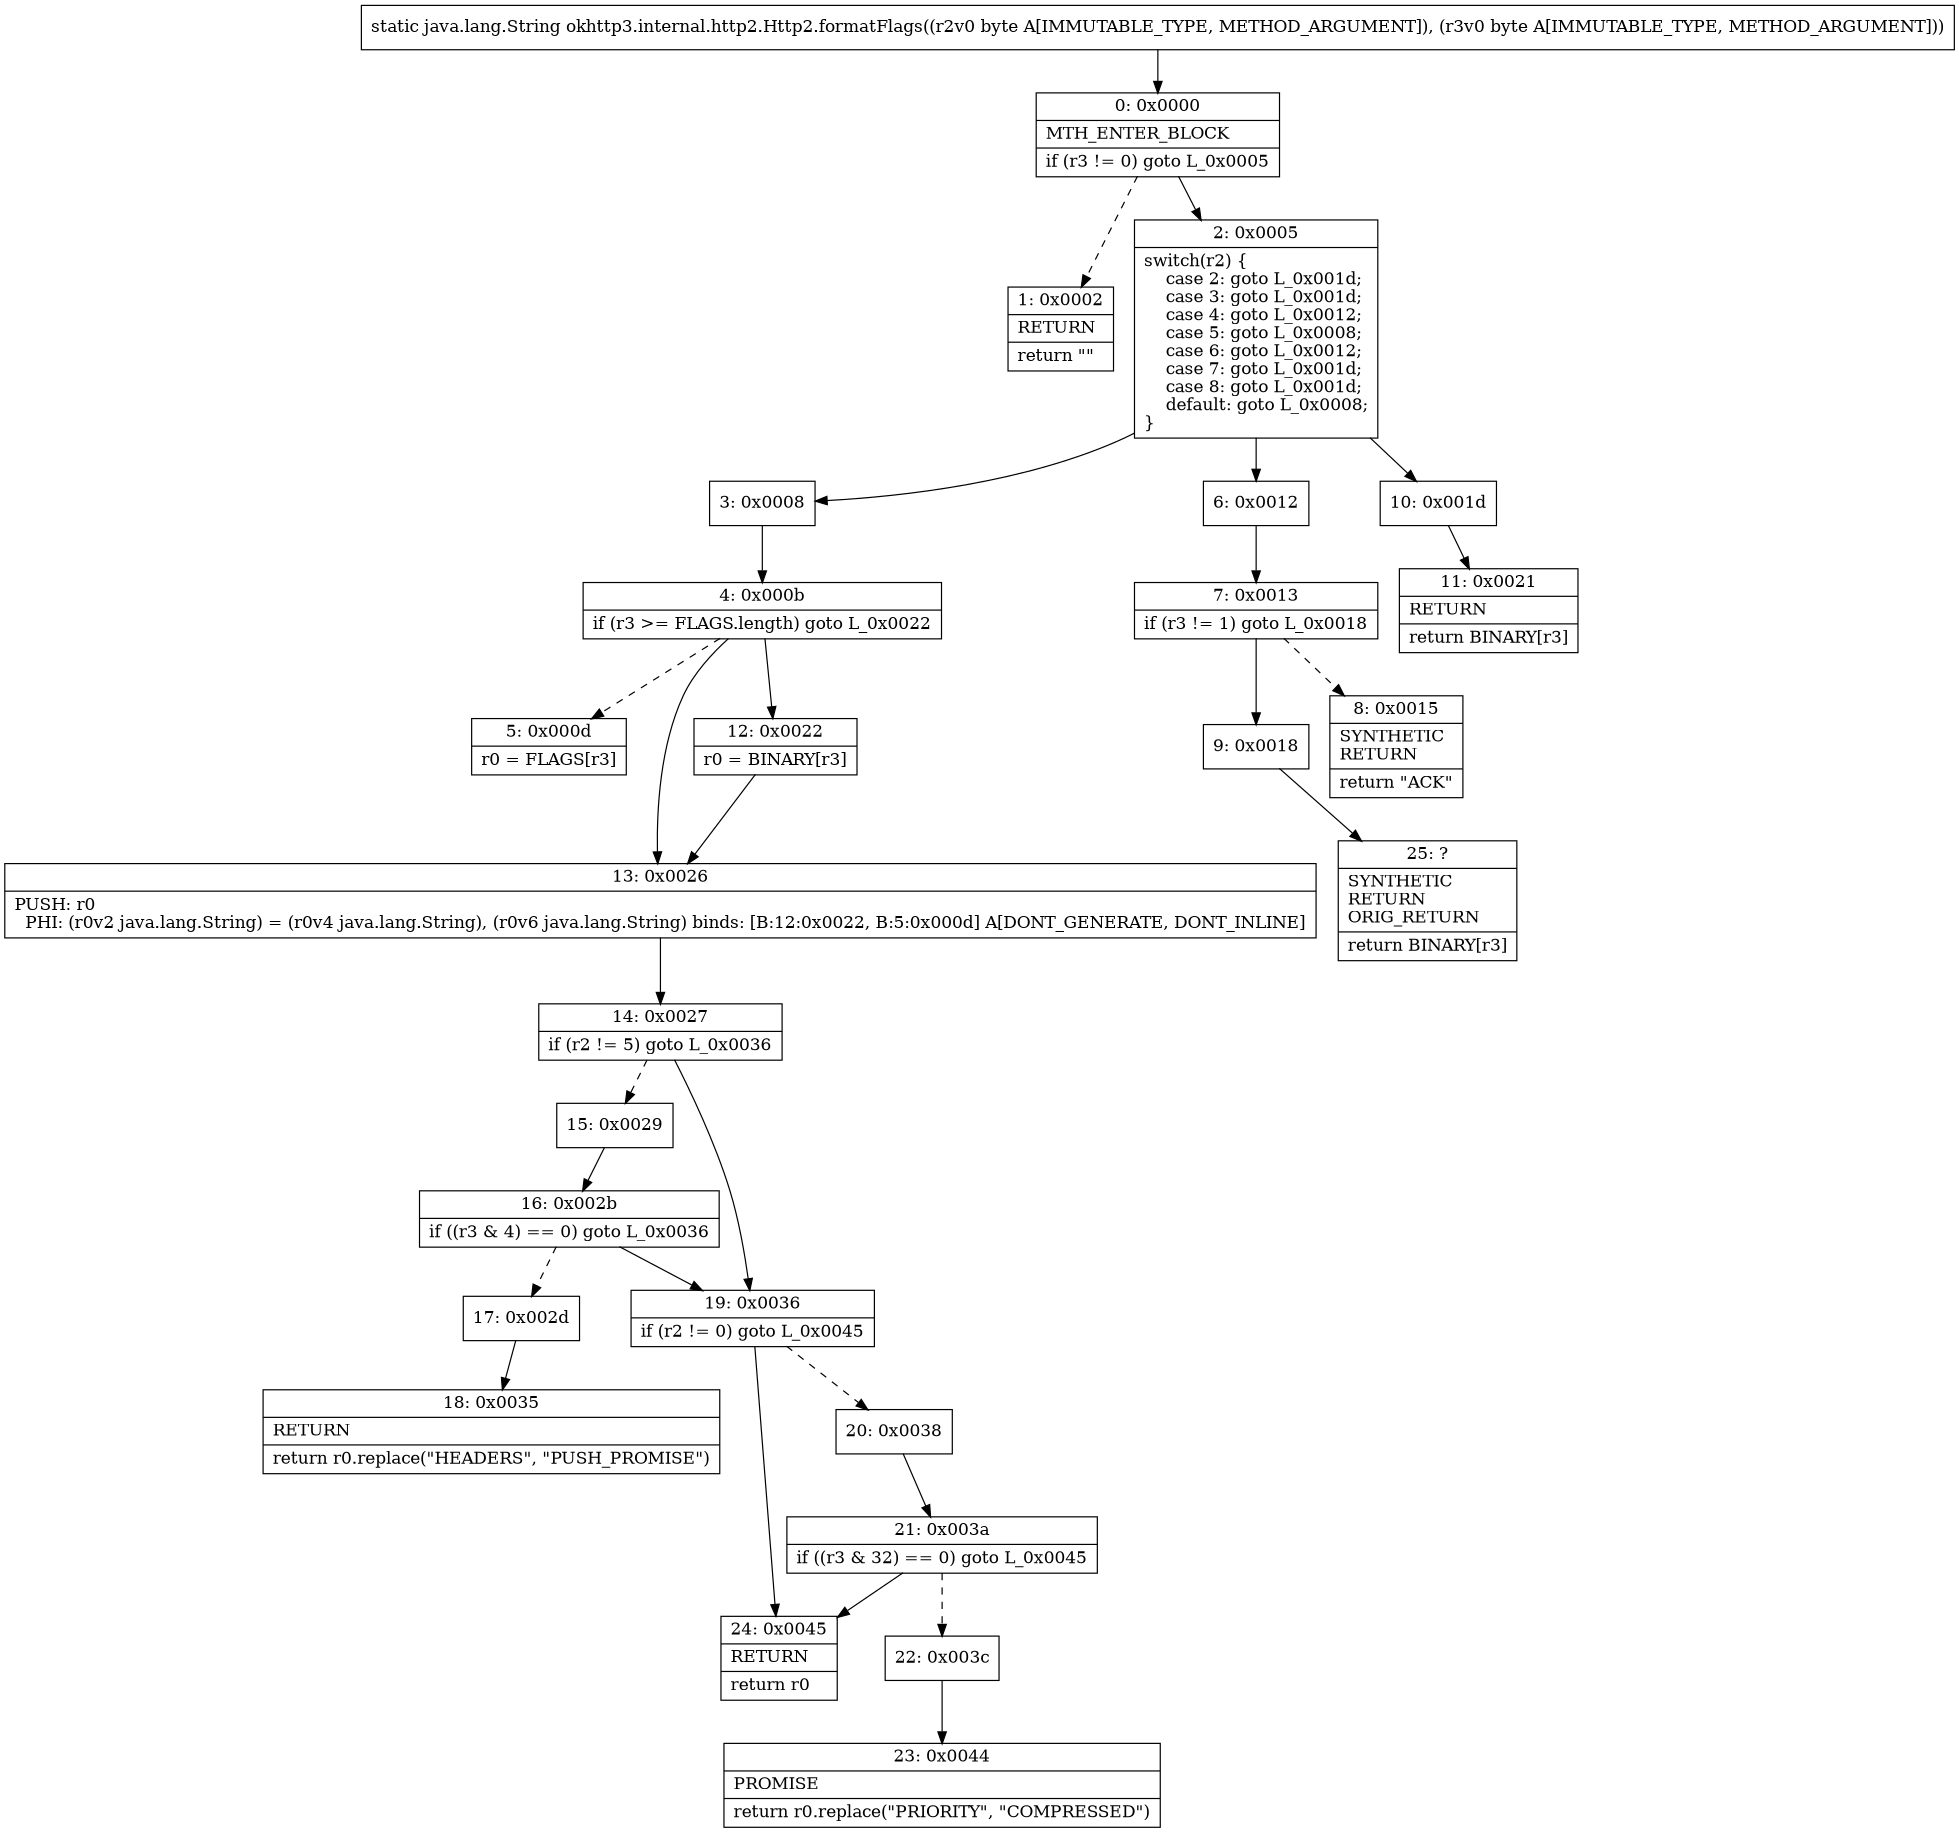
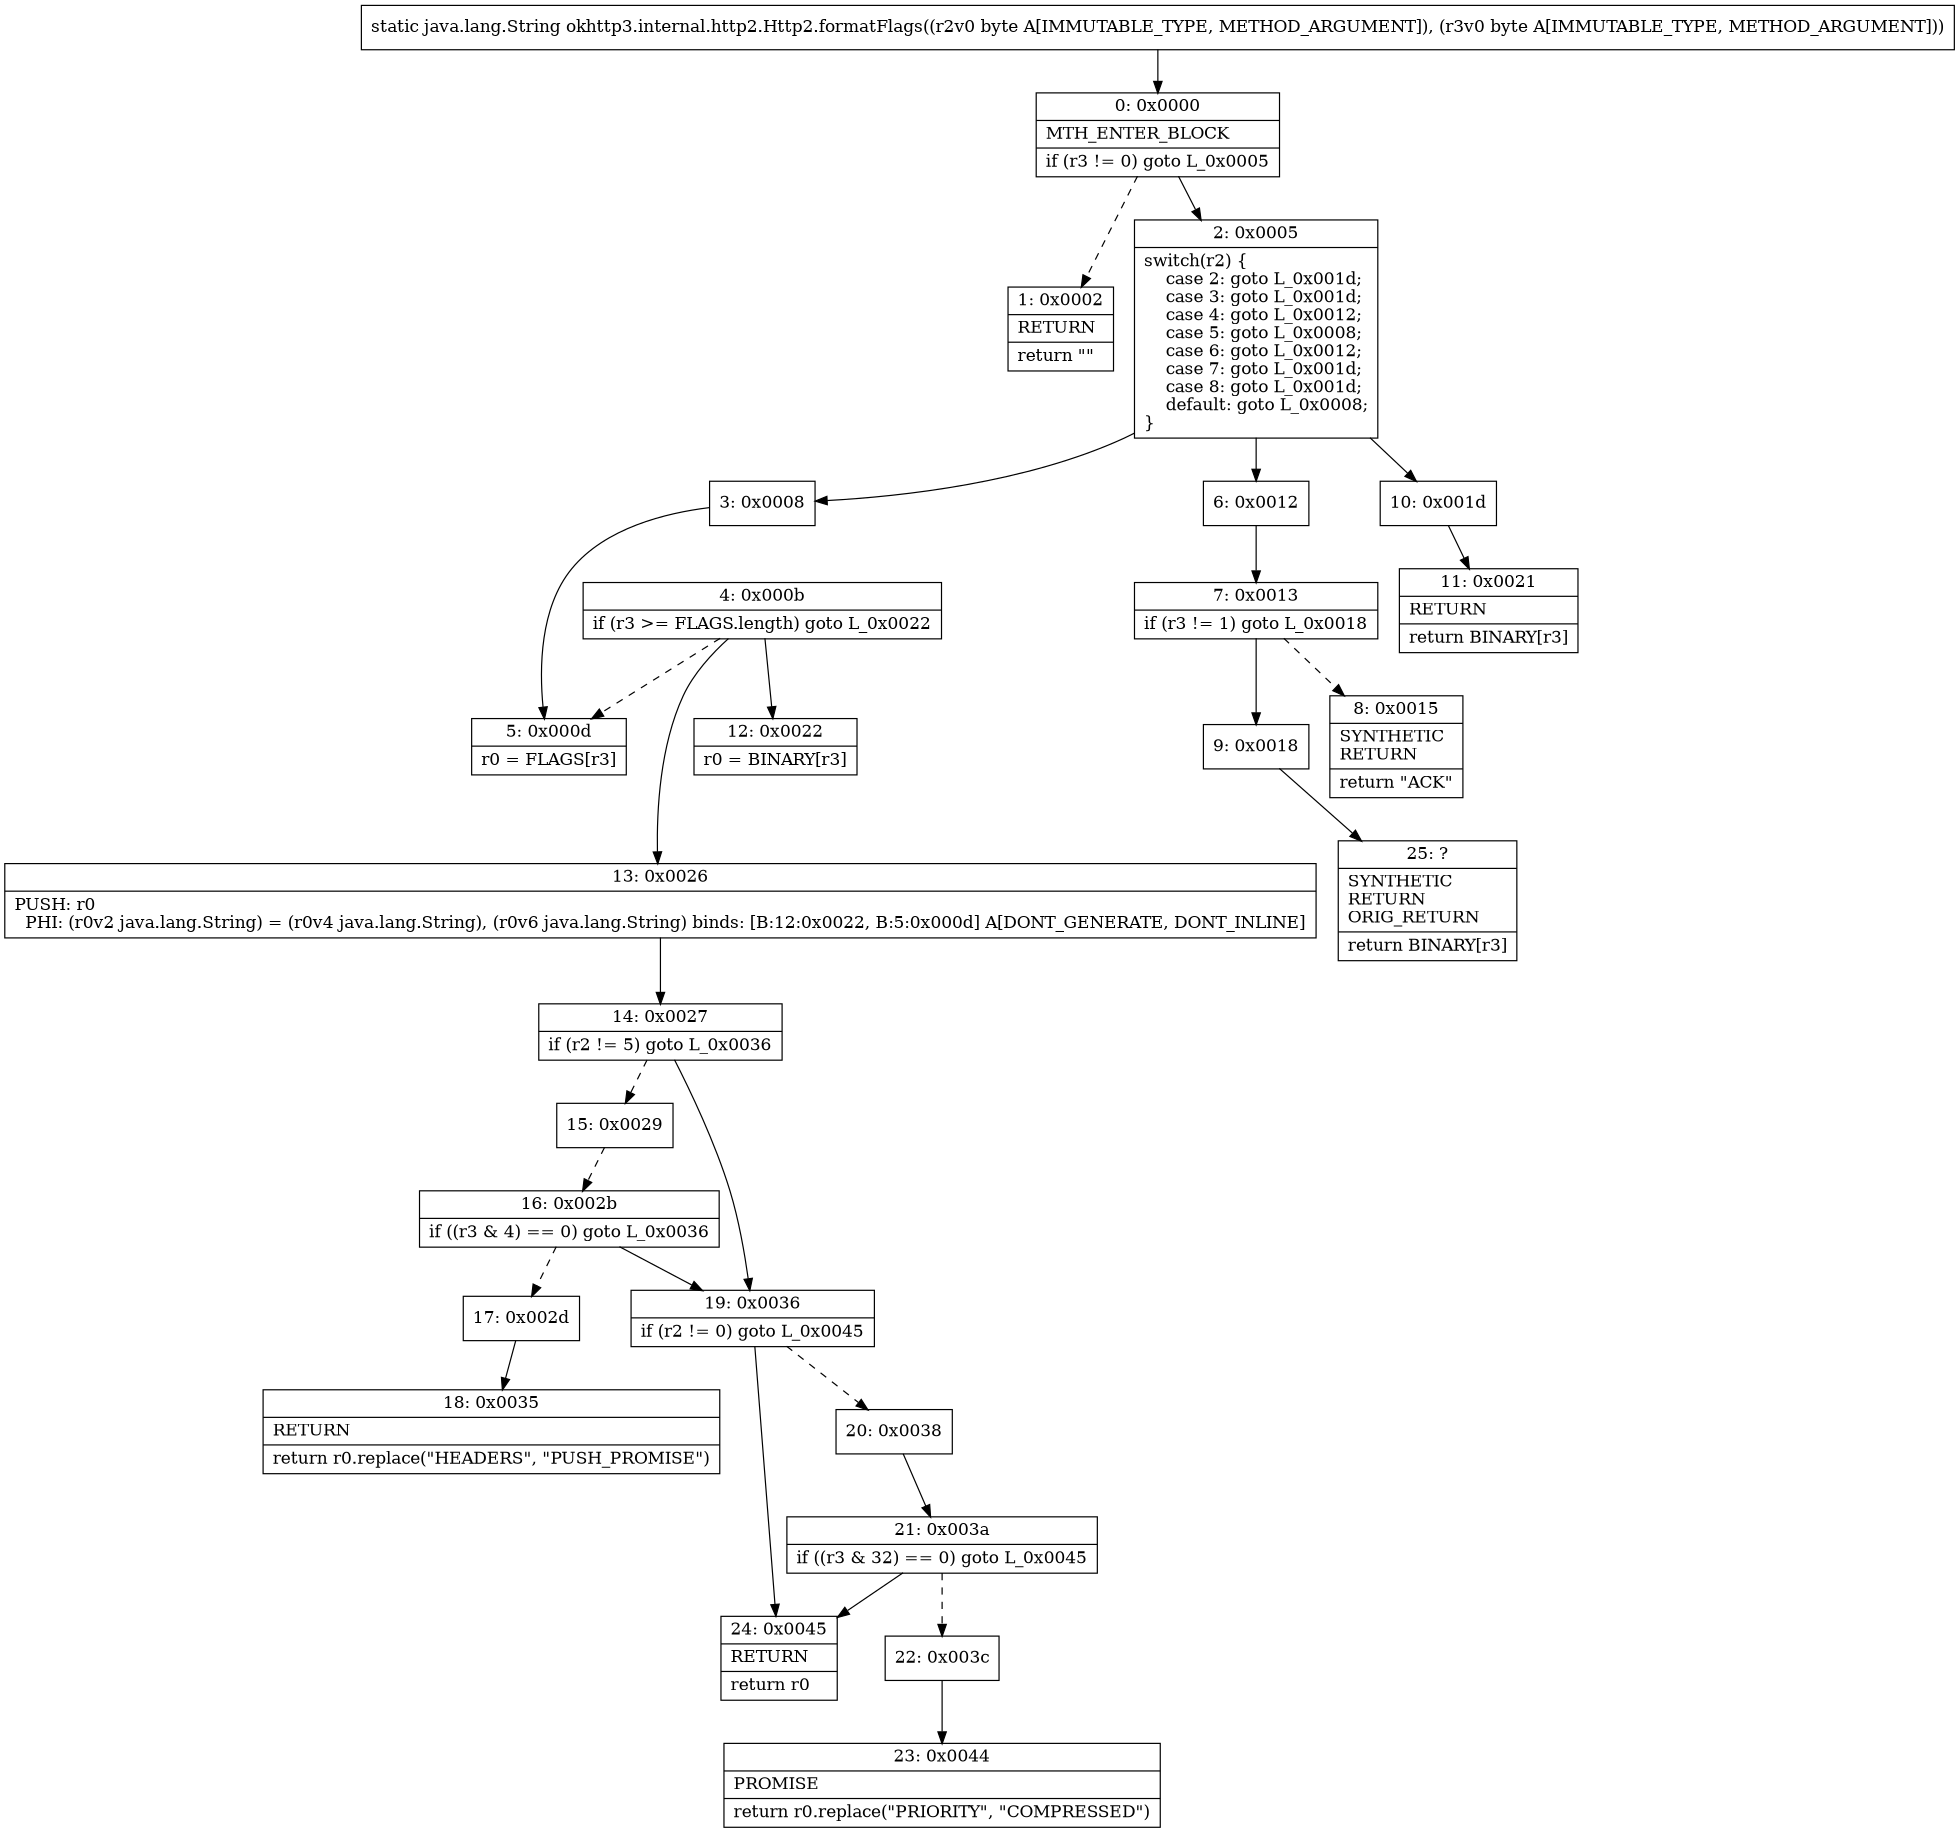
(762, 548) -> (575, 565)
(725, 814) -> none
(596, 1164) -> (596, 1164)
